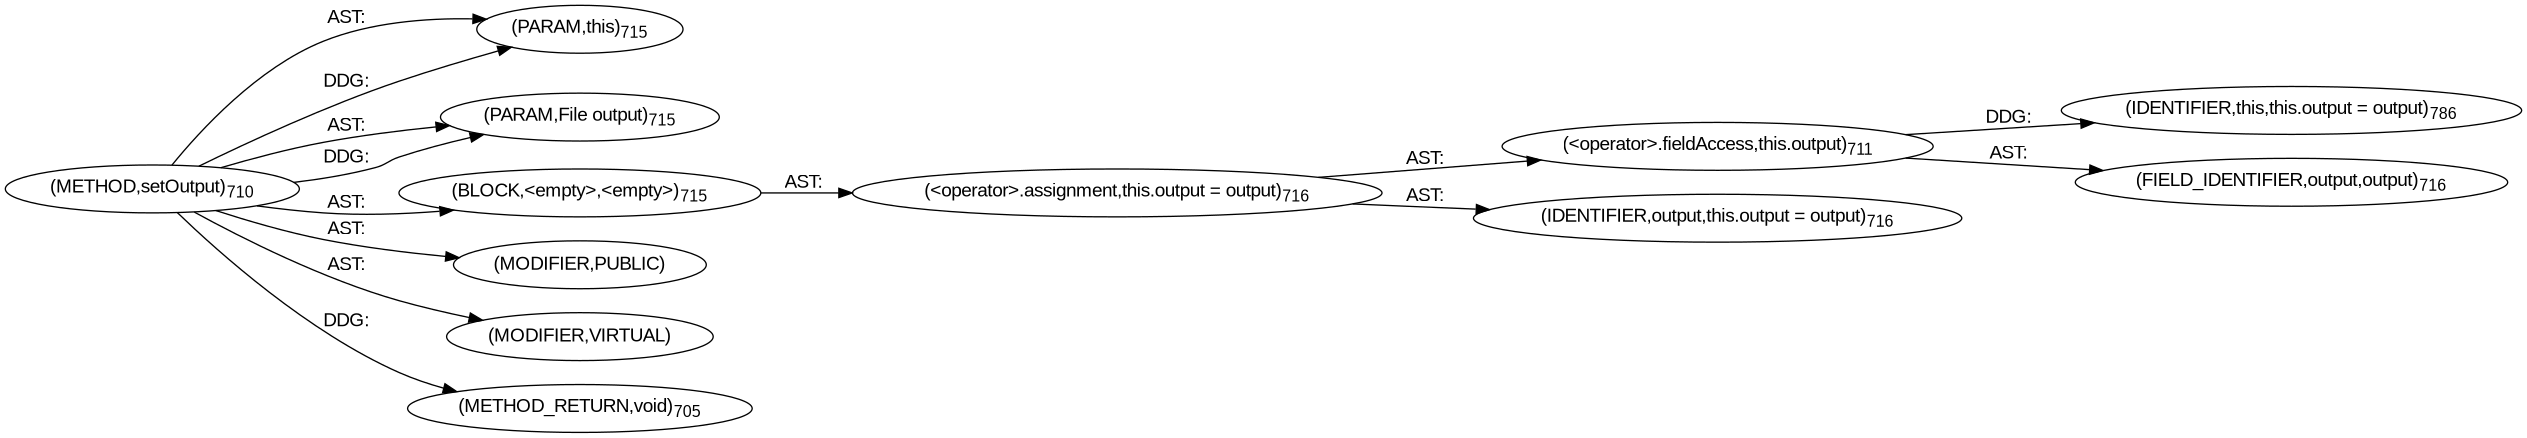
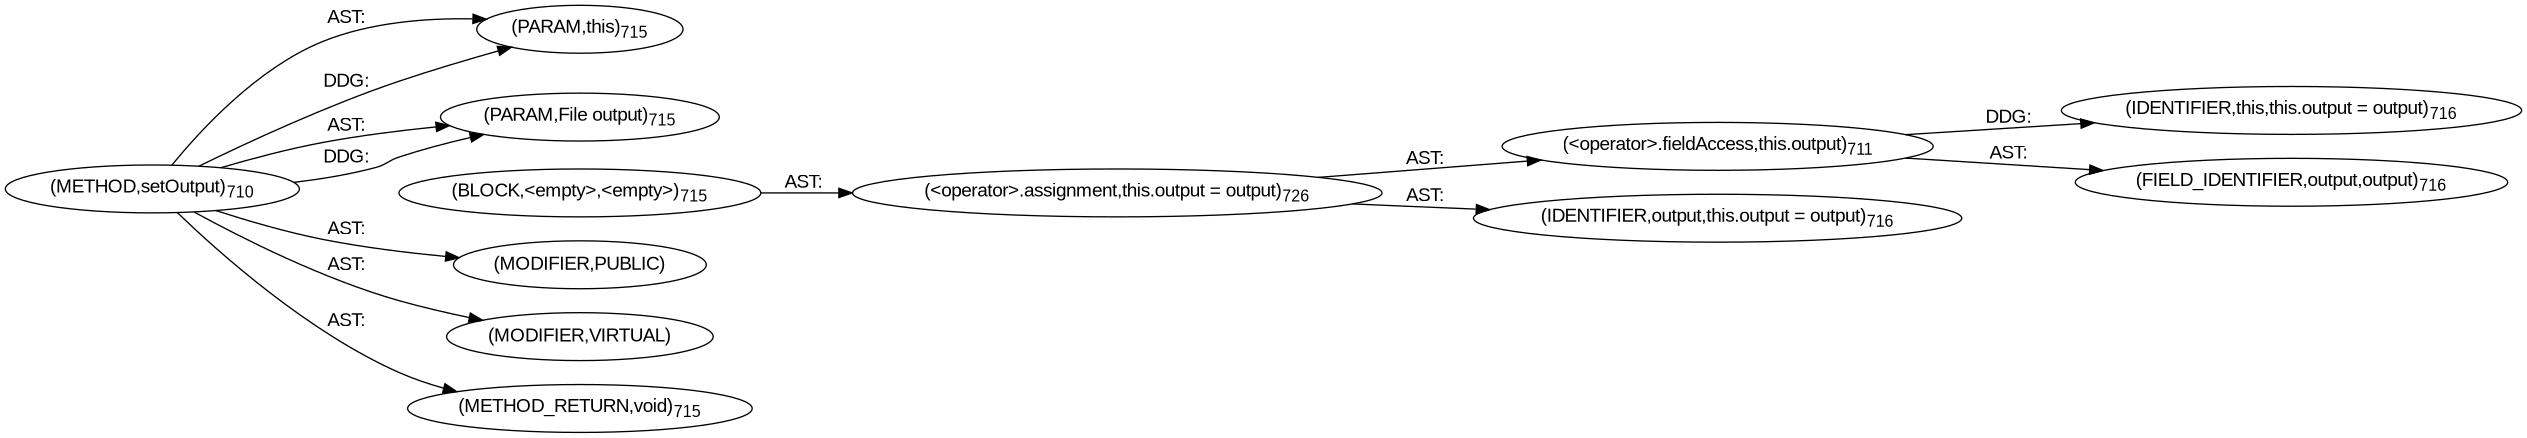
(2444, 108) -> (2444, 108)
(1296, 191) -> (1296, 191)
(348, 214) -> none
(349, 321) -> (349, 321)
(688, 406) -> (688, 406)
